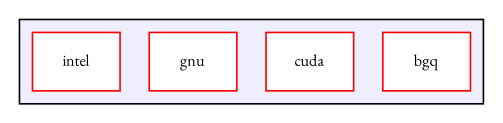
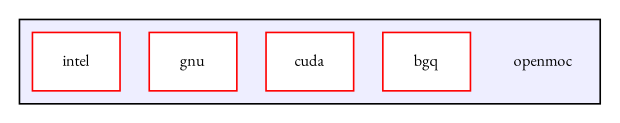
none -> (543, 62)
